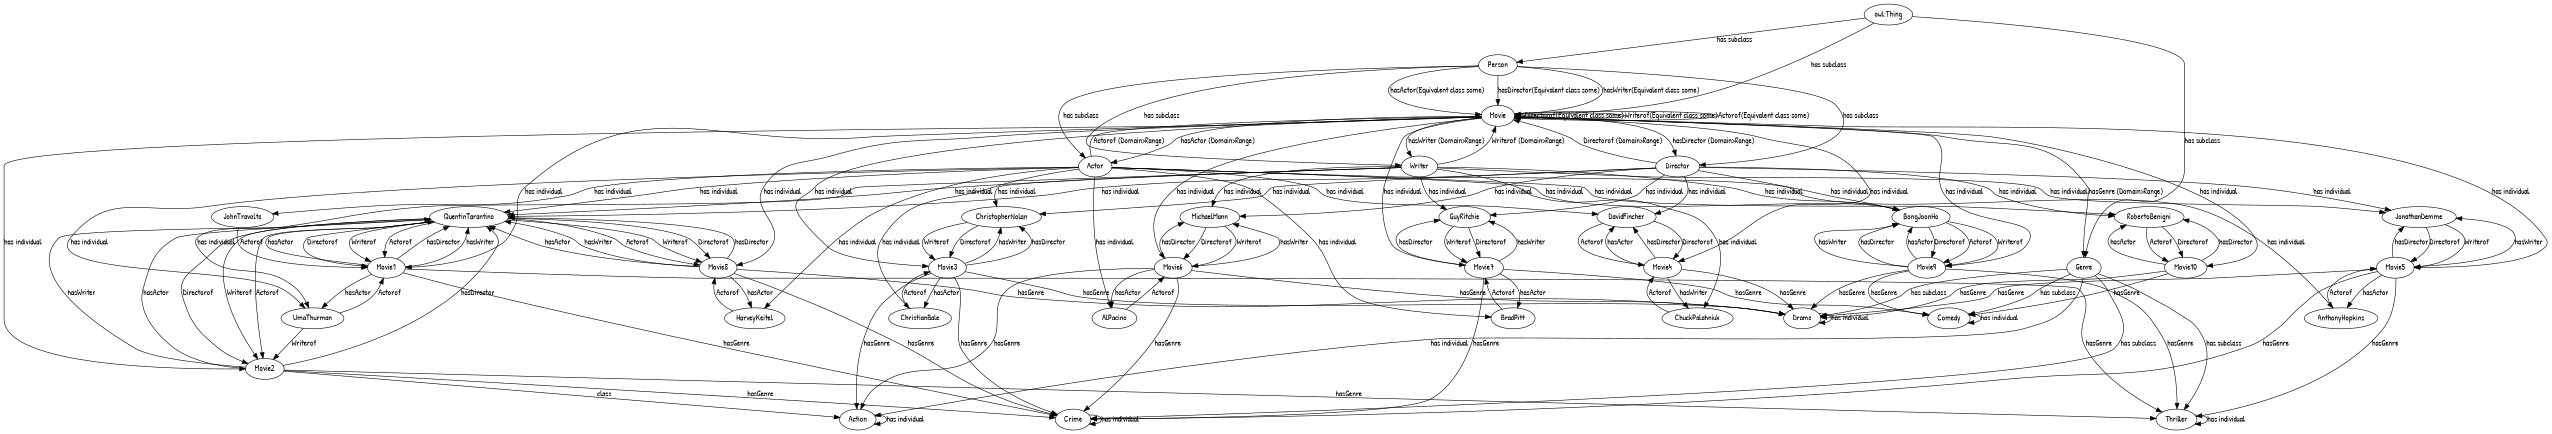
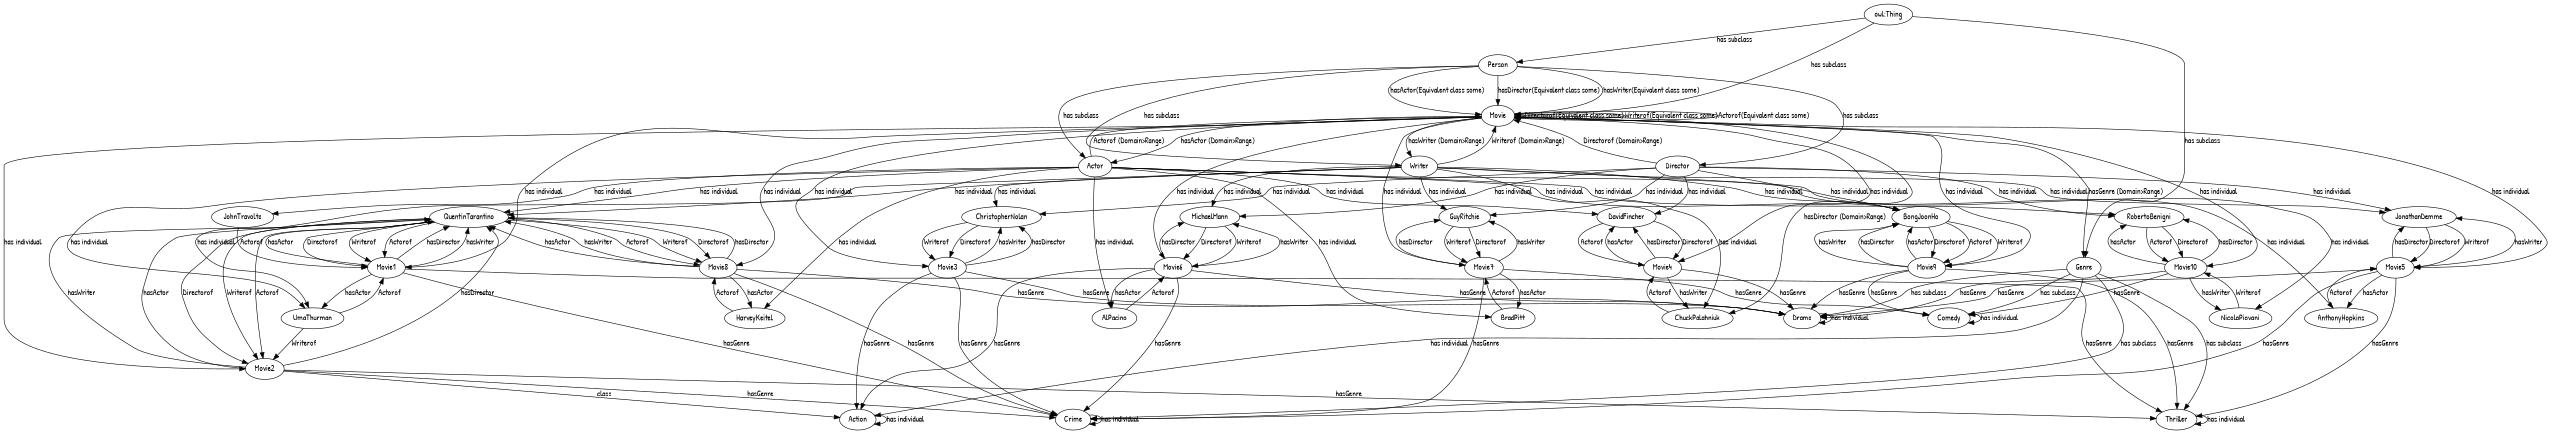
(1641, 127) -> (1844, 147)
(1085, 189) -> none
(920, 318) -> none
none -> (2240, 318)
